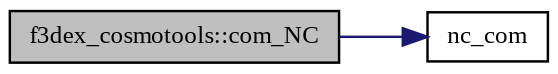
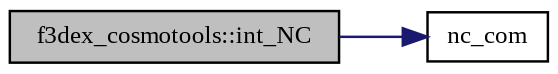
(174, 37) -> (174, 37)
